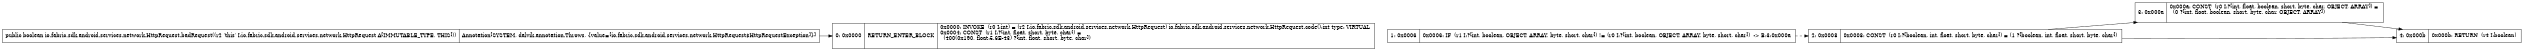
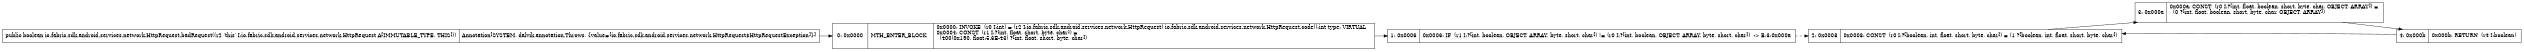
(901, 36) -> (899, 36)
none -> (1379, 36)
(2257, 38) -> (2261, 34)
